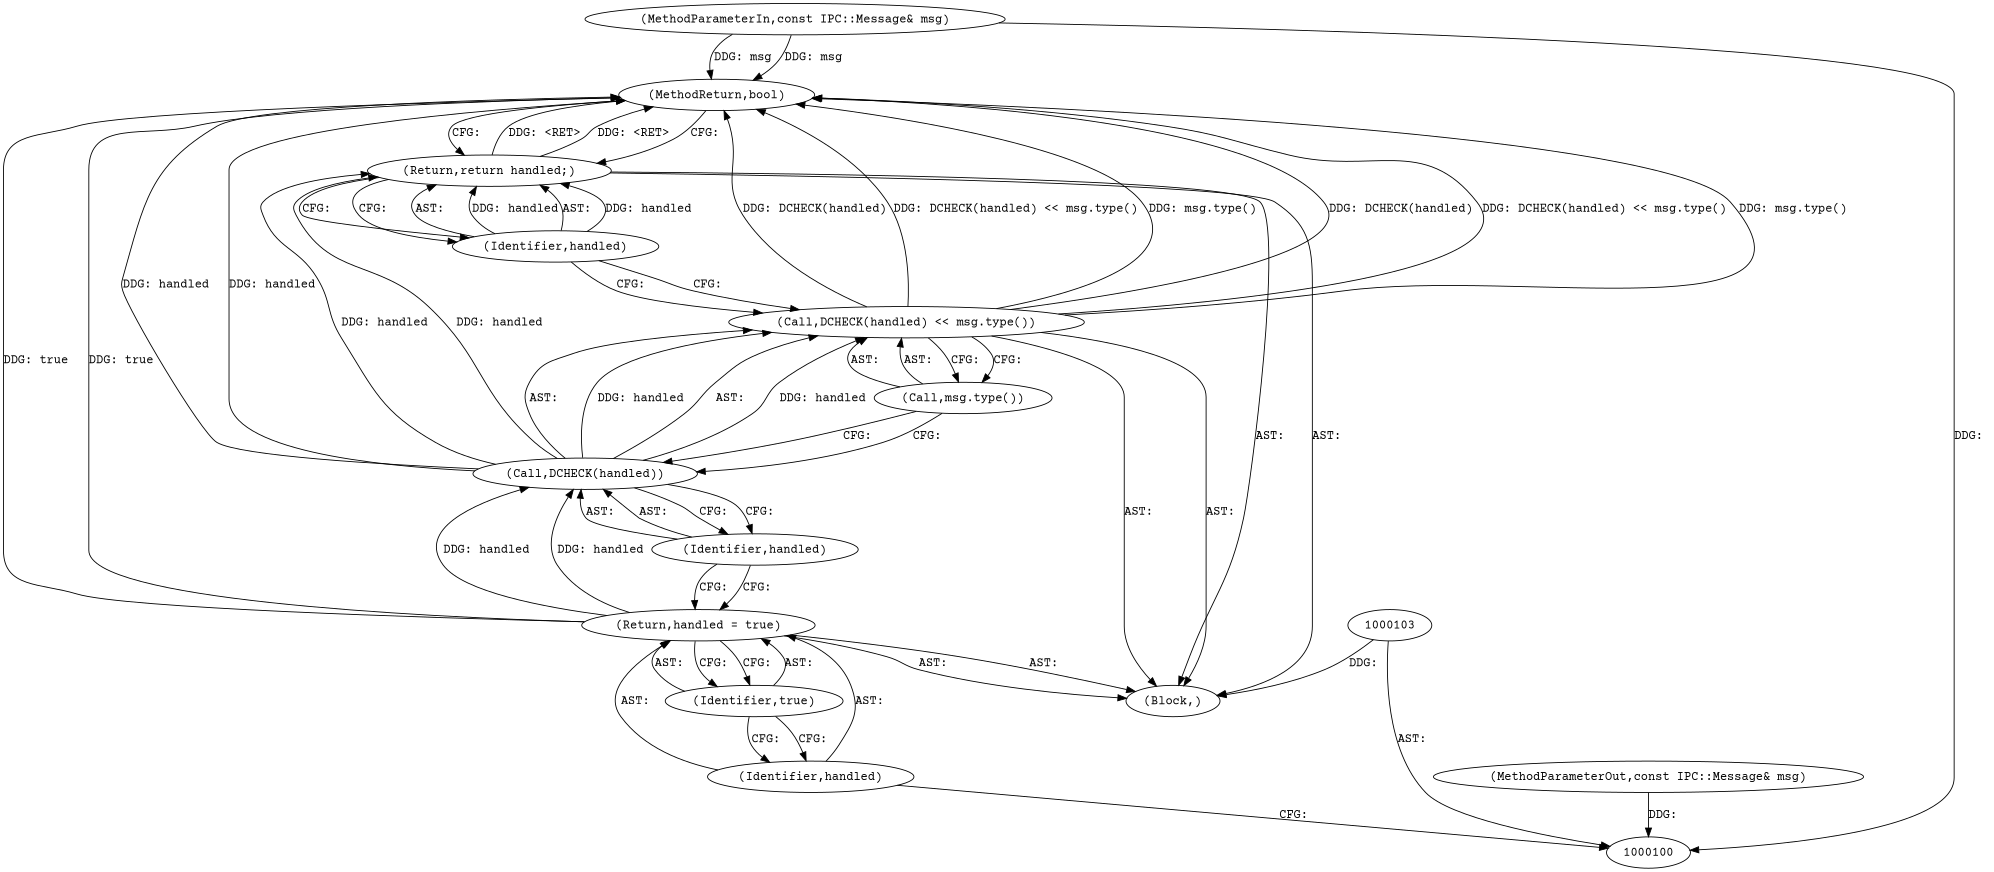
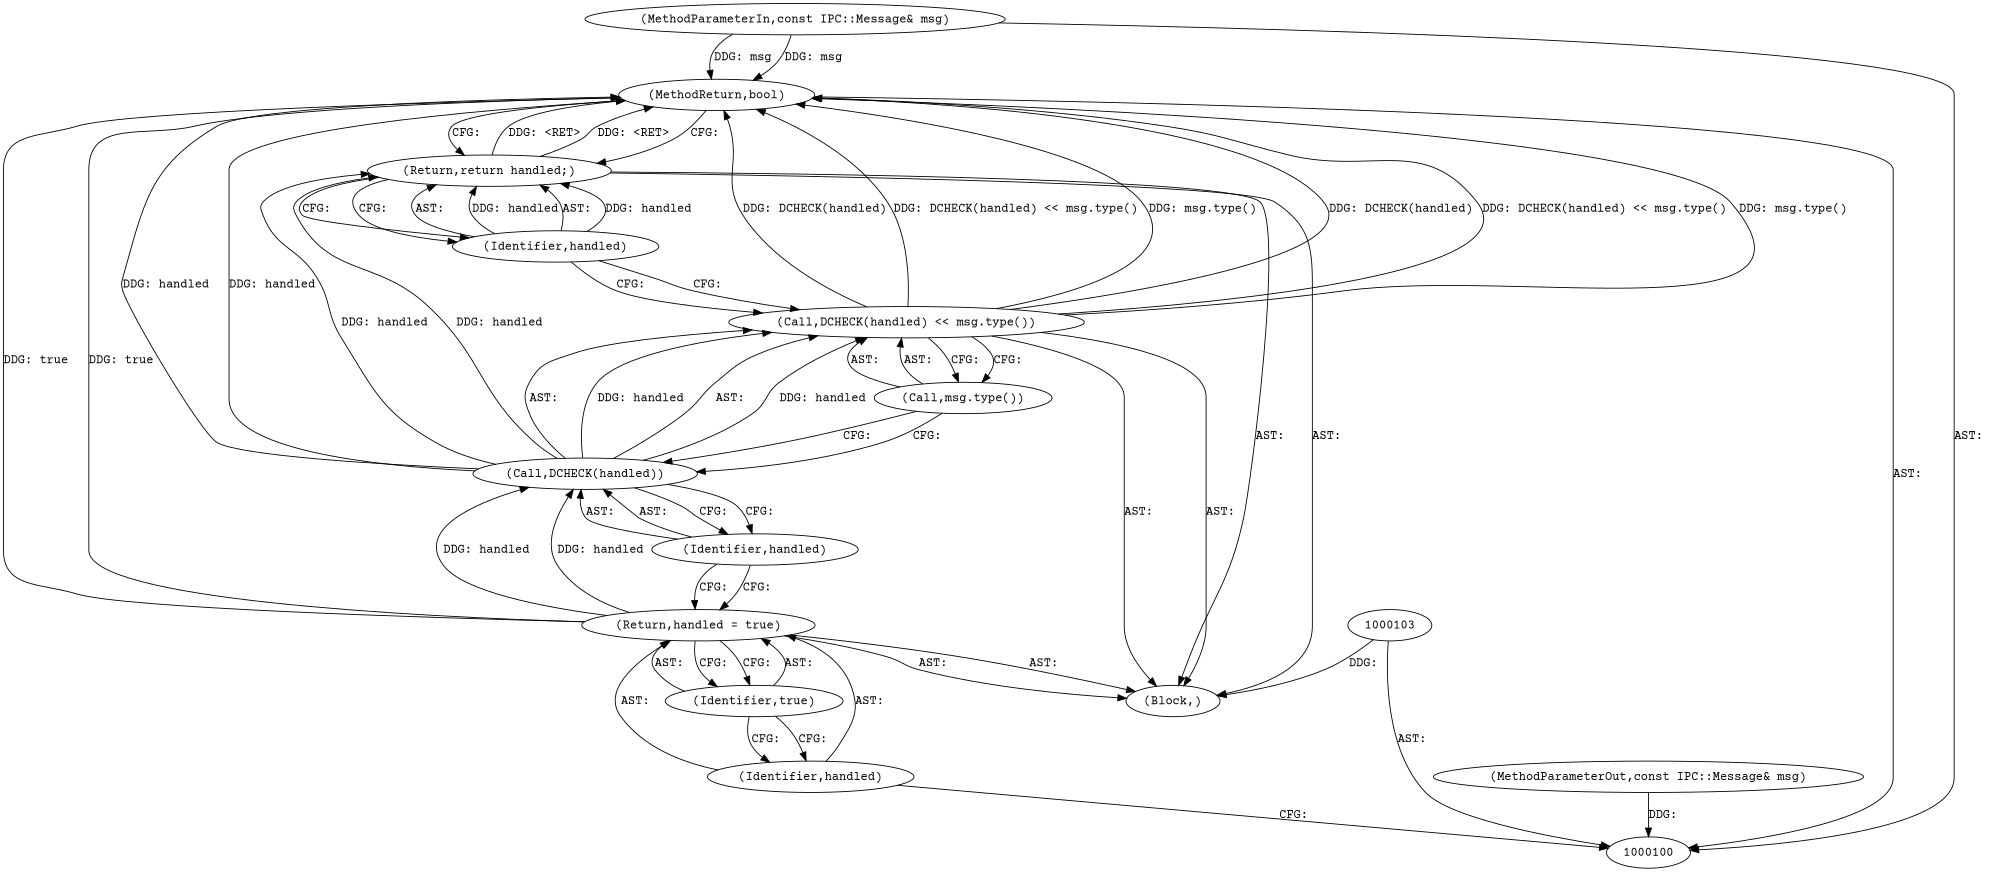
none -> (1768, 137)
(1972, 436) -> (1972, 436)
